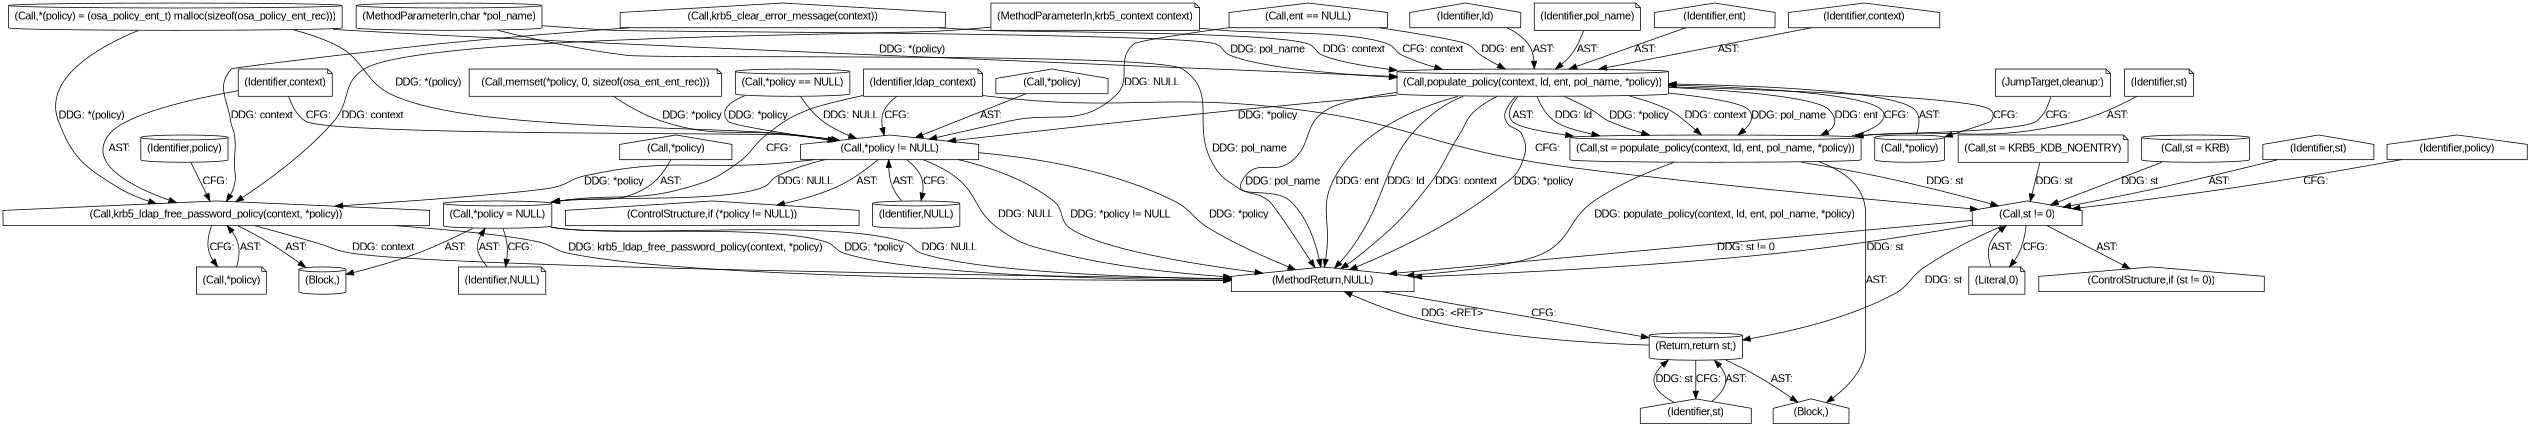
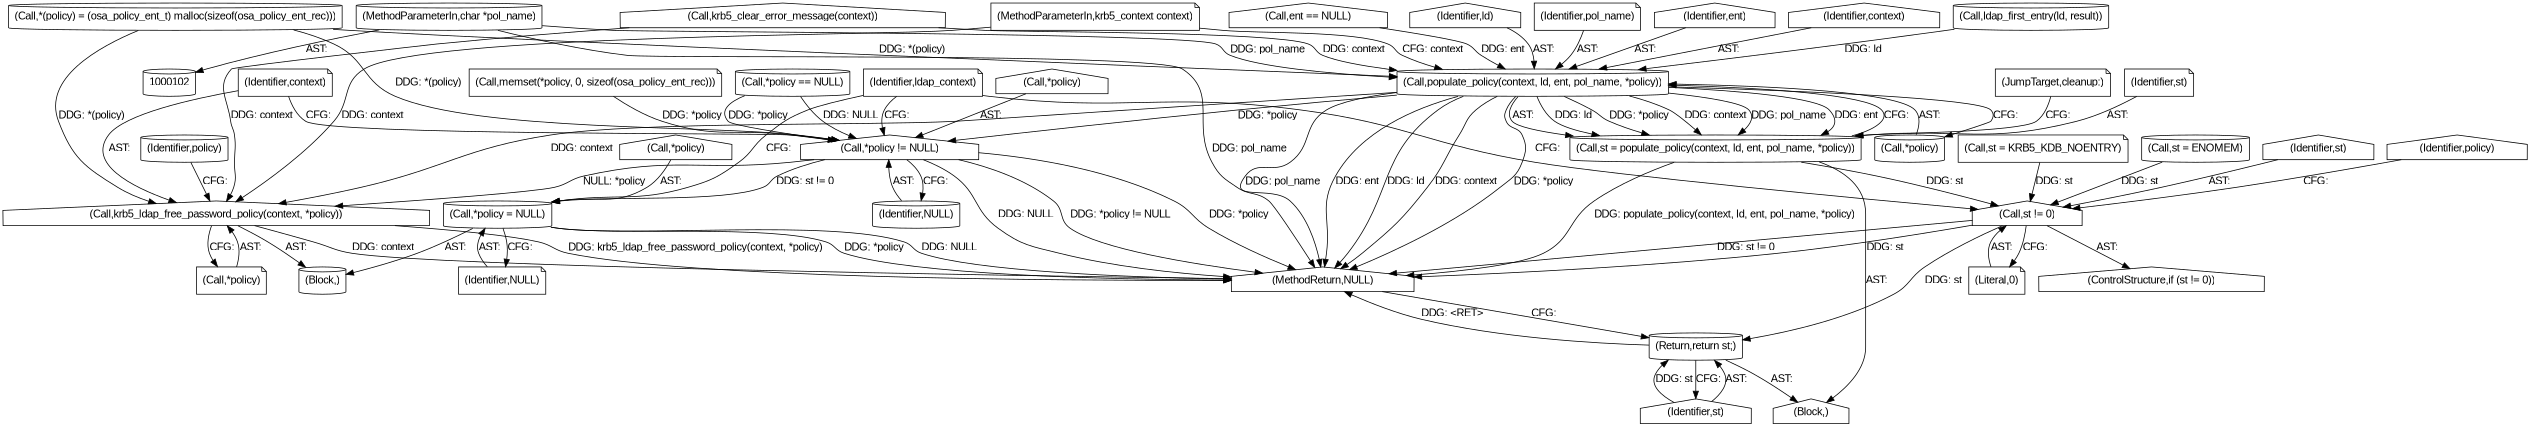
none -> (2031, 17)
none -> (169, 83)
(595, 83) -> (595, 83)
(1095, 110) -> none
none -> (837, 124)
(2196, 149) -> (2196, 149)
(614, 182) -> (614, 182)
(805, 182) -> (805, 182)
(712, 215) -> none
